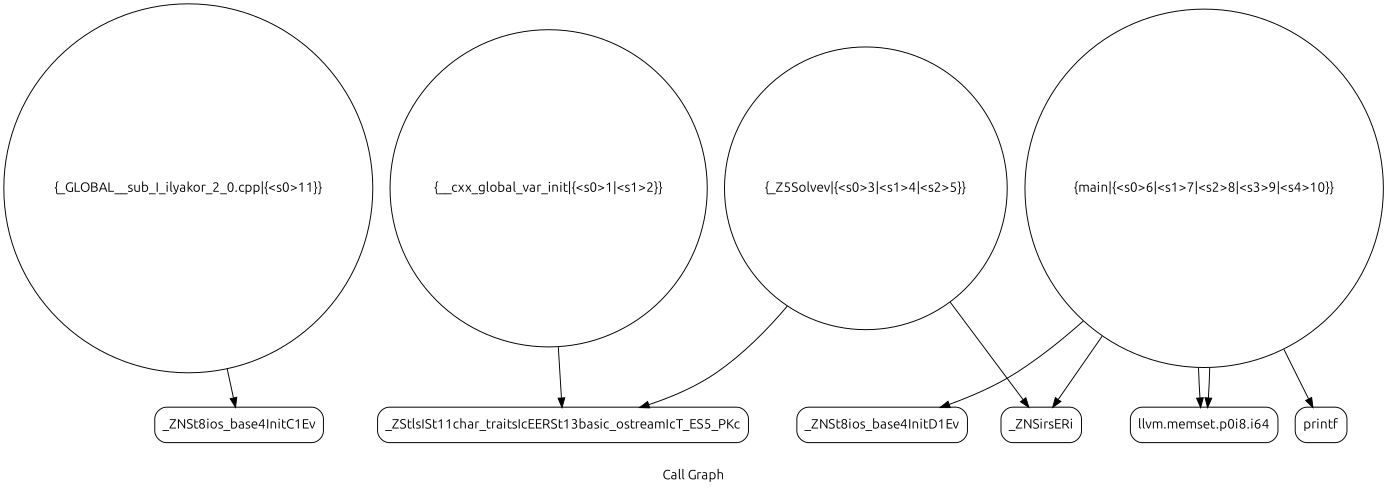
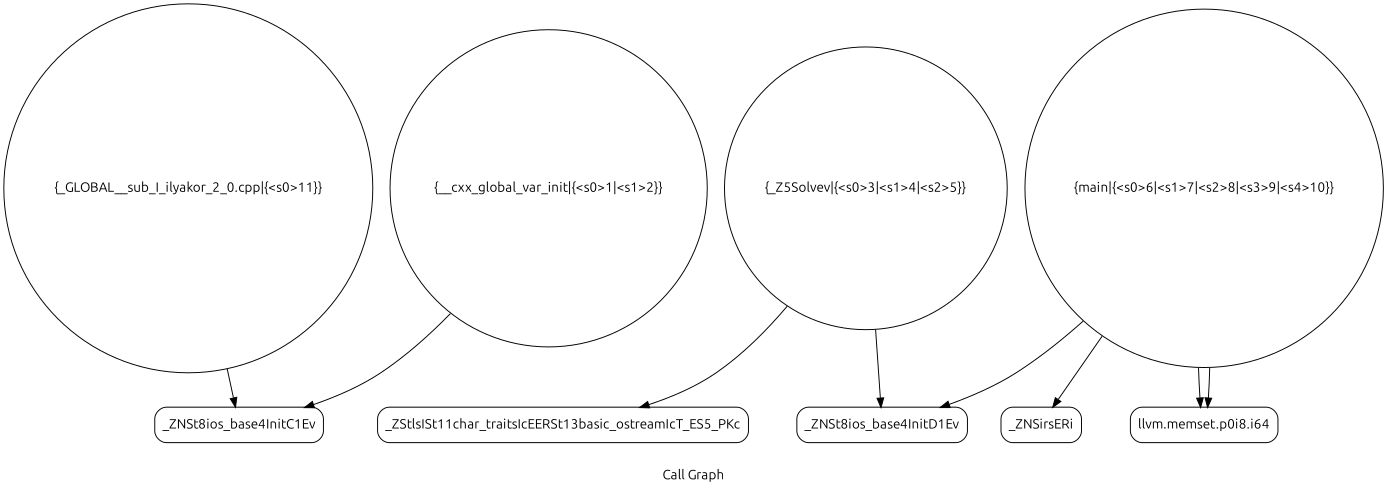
(987, 351) -> (878, 364)
(560, 372) -> (388, 368)
(1321, 425) -> none
